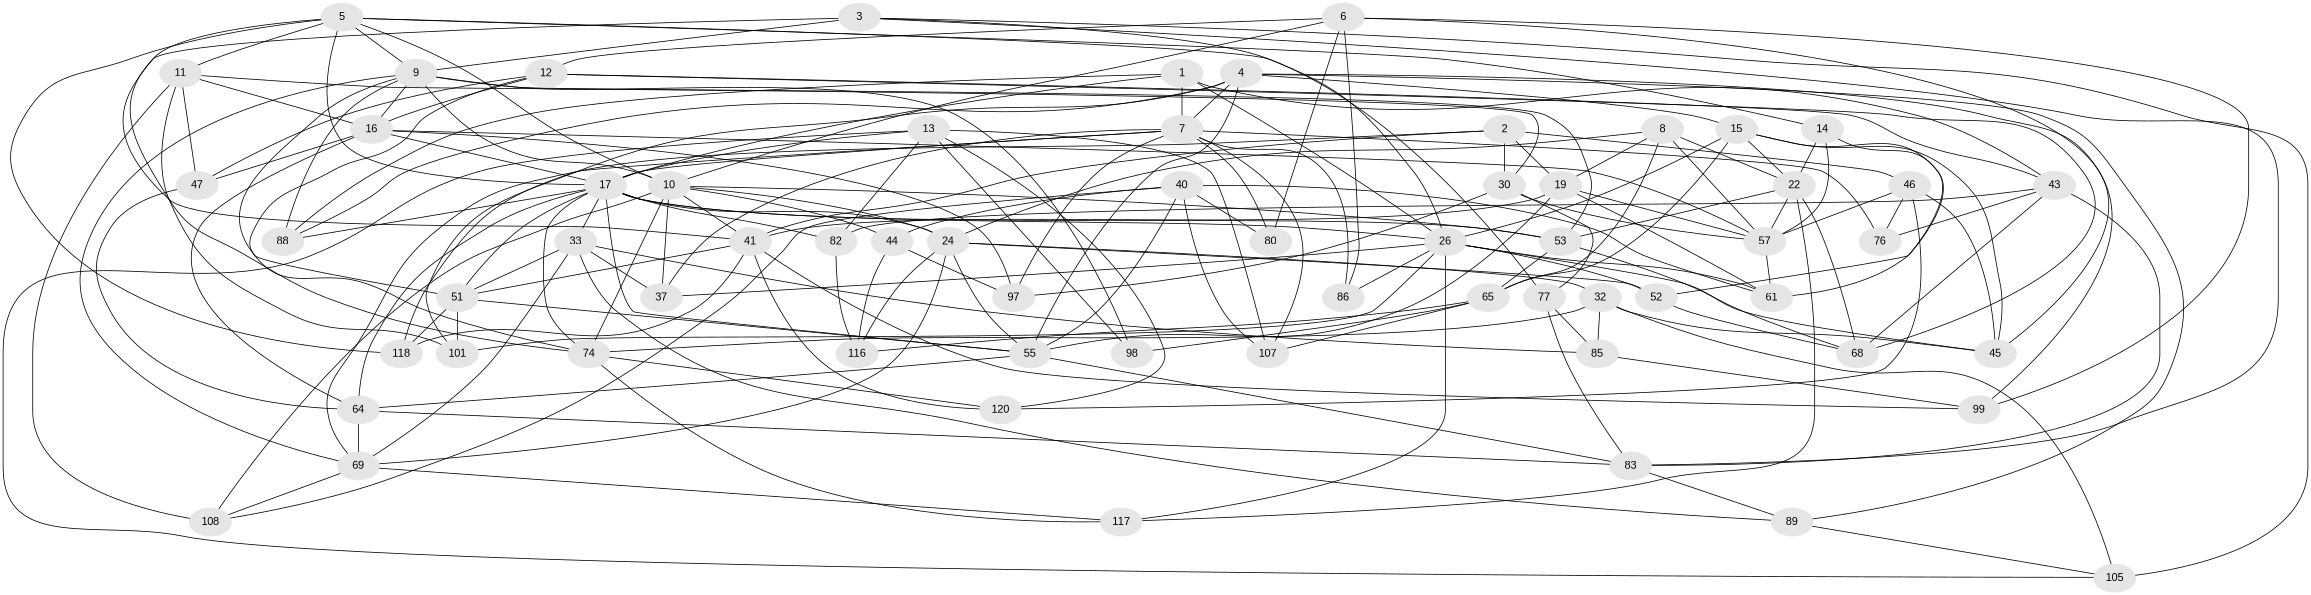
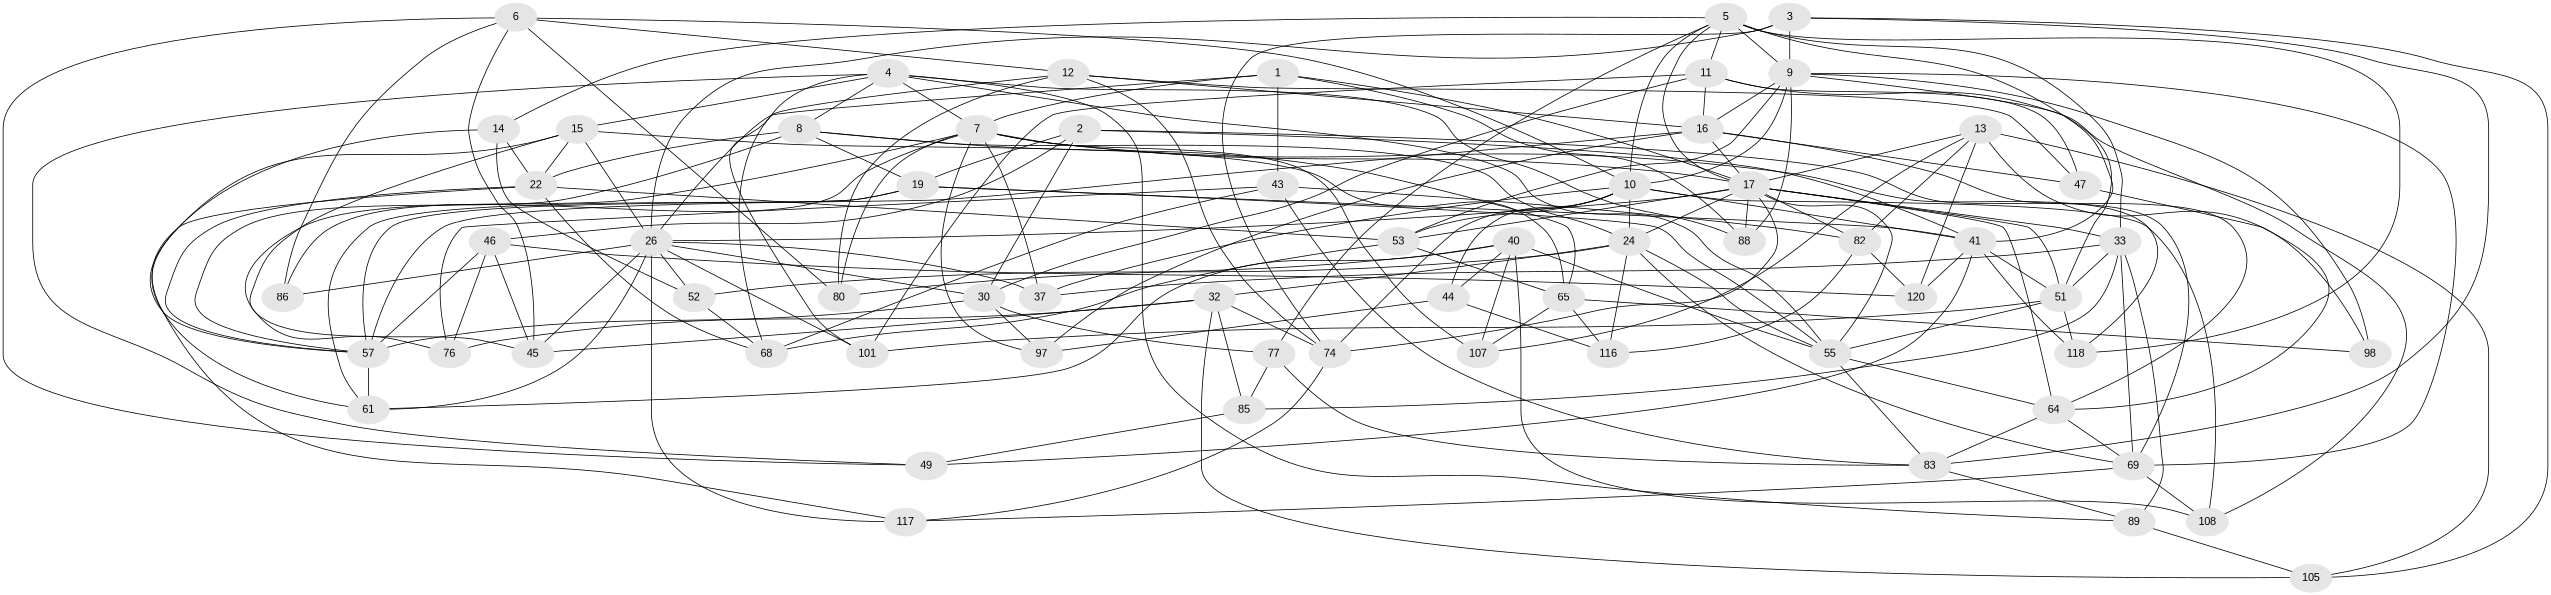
none -> (1984, 55)
(1308, 93) -> (912, 131)
none -> (856, 94)
none -> (832, 272)
none -> (904, 318)
(795, 382) -> (1889, 270)
(1979, 410) -> (926, 466)
